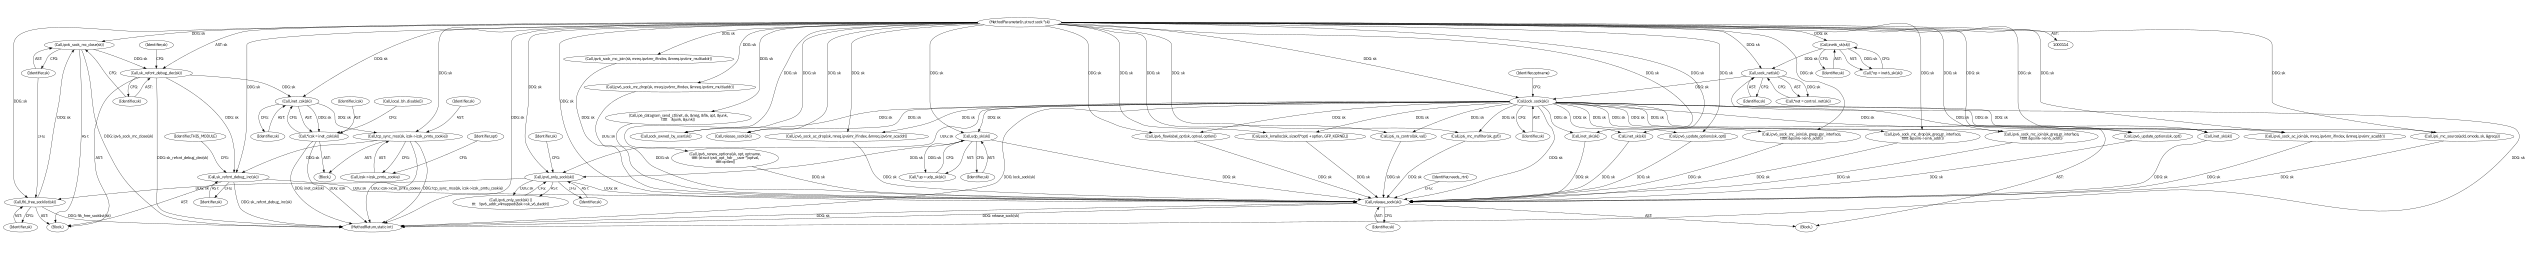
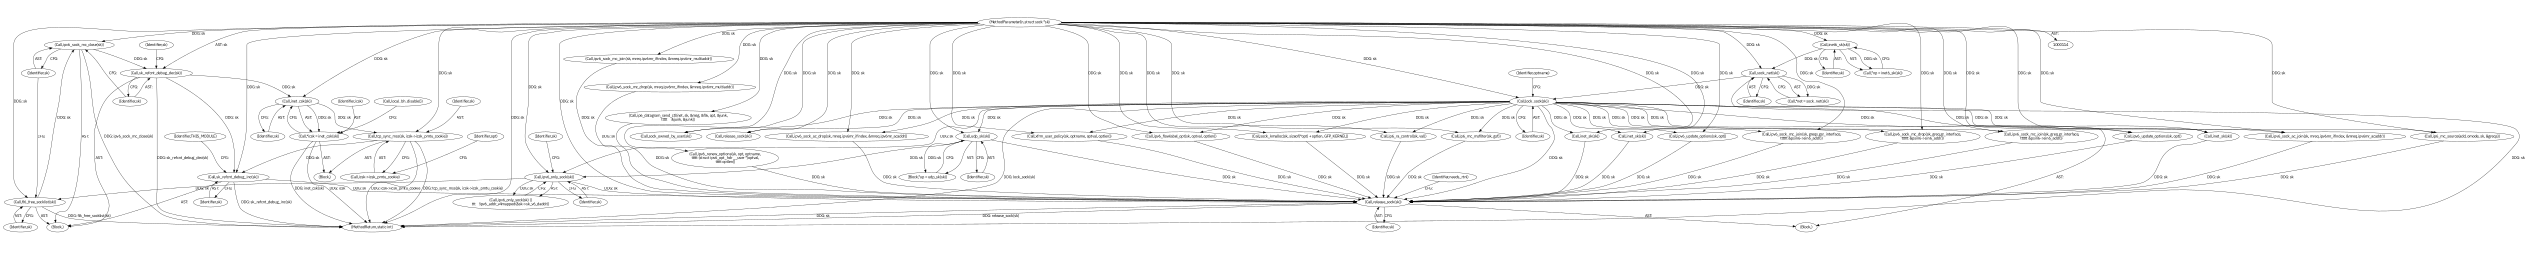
(1808, 101) -> (1808, 101)
none -> (1069, 137)
(927, 177) -> (927, 177)
